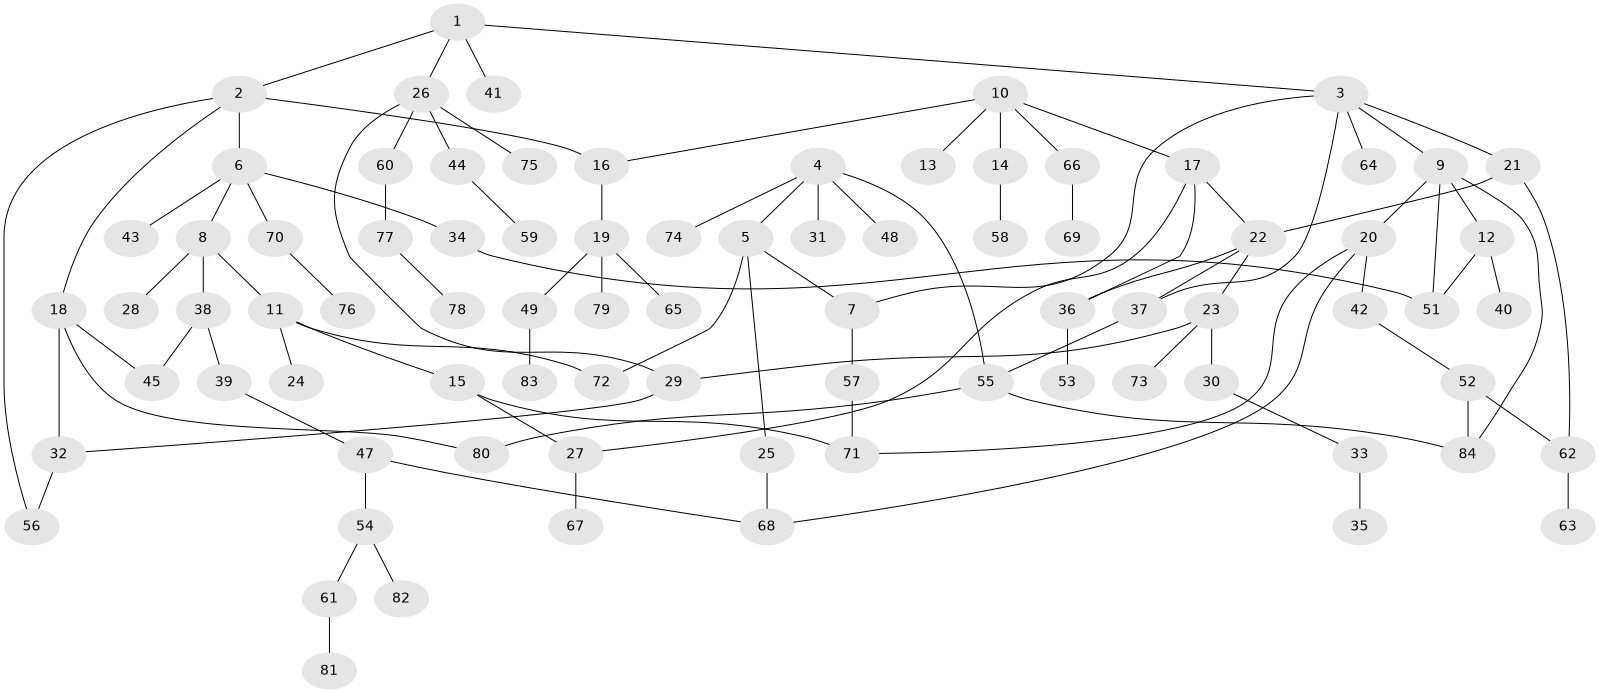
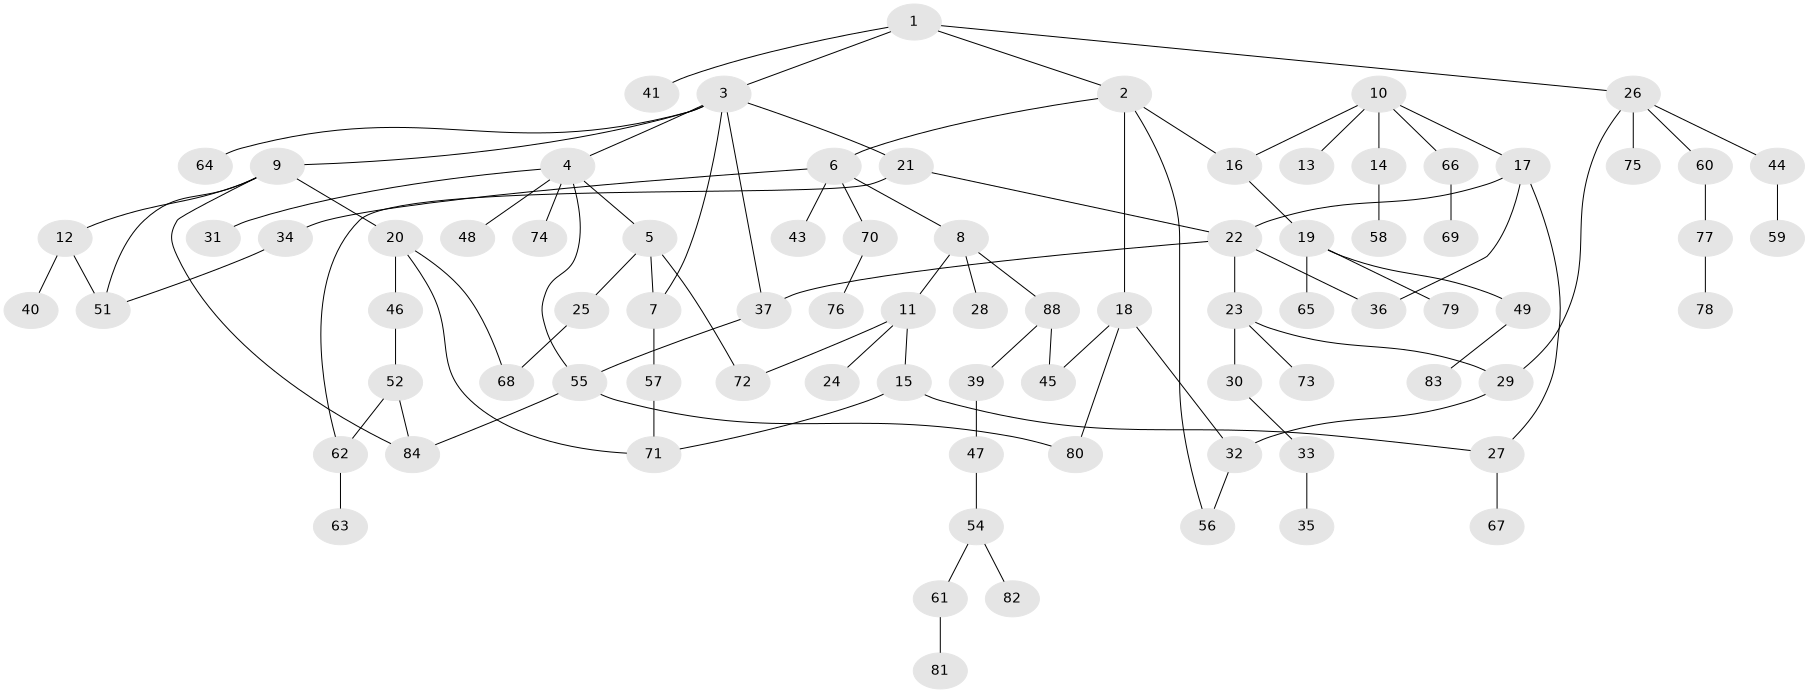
none -> (647, 131)
(203, 310) -> (1052, 310)
(1360, 310) -> (396, 310)
(1067, 383) -> none
(565, 494) -> none
